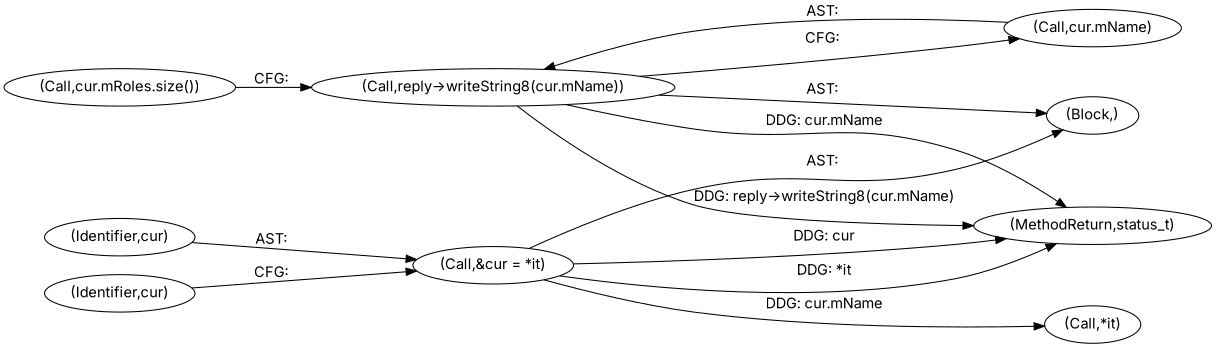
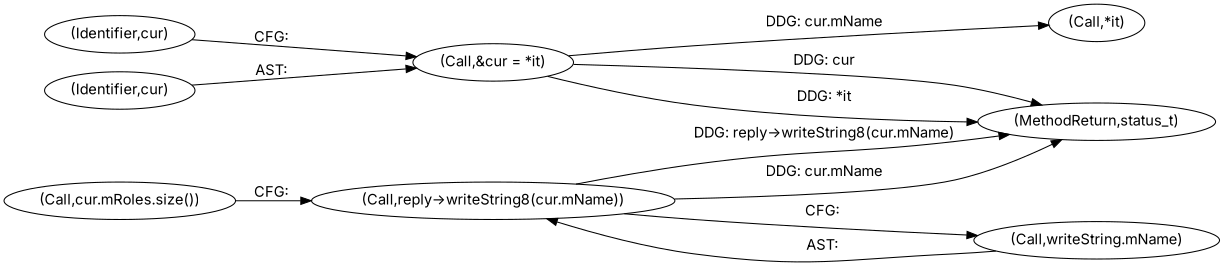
(1093, 28) -> (1097, 240)
(1093, 115) -> none
